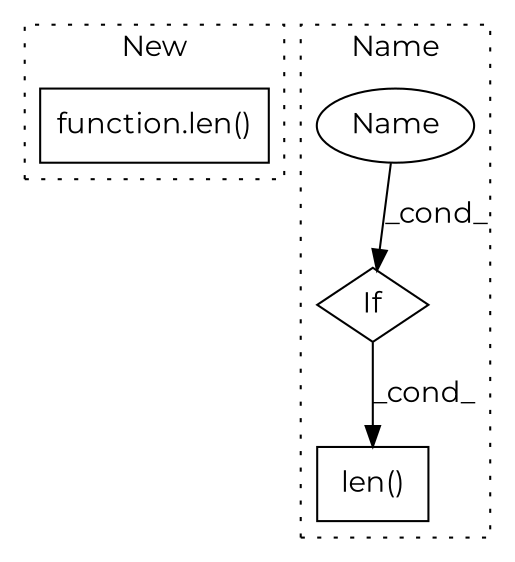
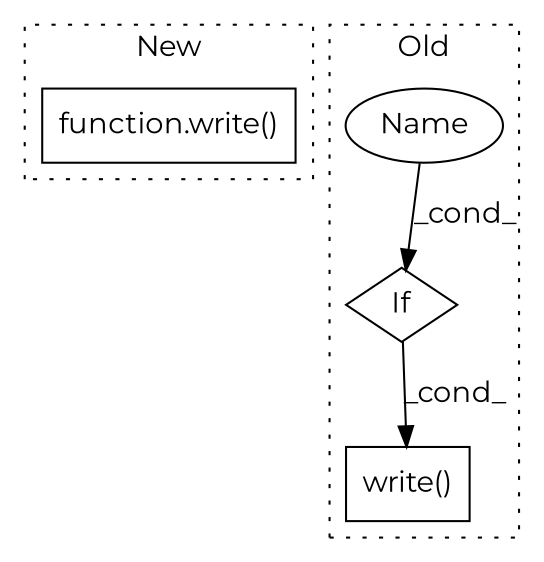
(395, 48) -> (424, 48)
(154, 126) -> (169, 126)
(373, 484) -> (408, 484)
